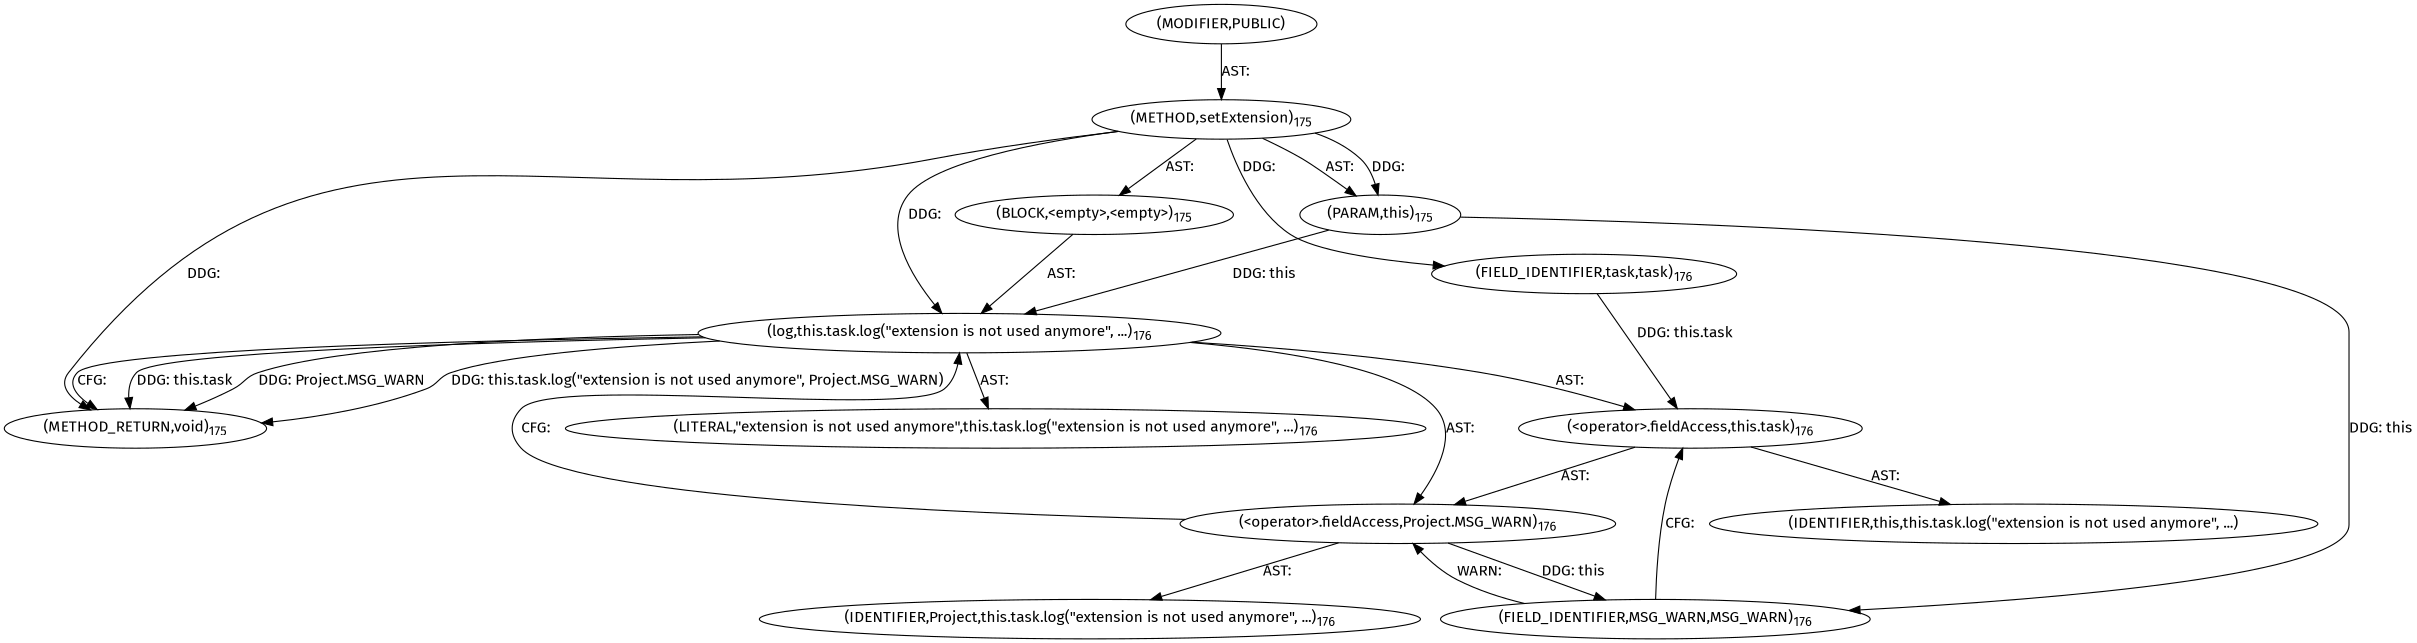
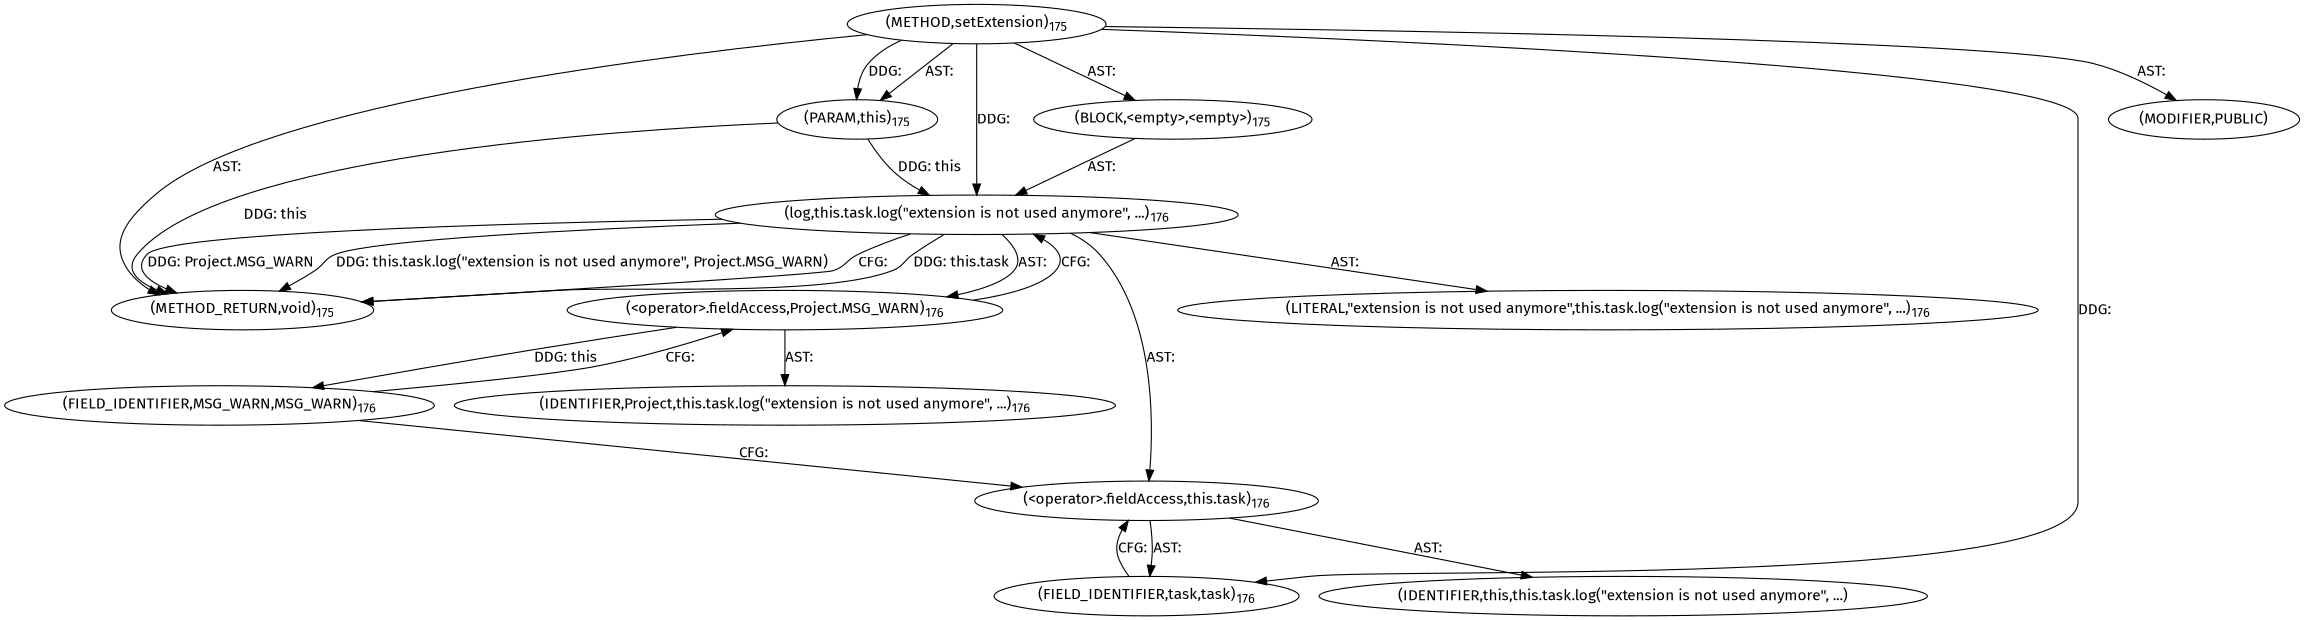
(1221, 66) -> (1640, 37)
(206, 274) -> (229, 167)
(2260, 282) -> (423, 155)
(1685, 333) -> (1135, 548)
(1550, 474) -> (1152, 543)
(1482, 571) -> (682, 358)
